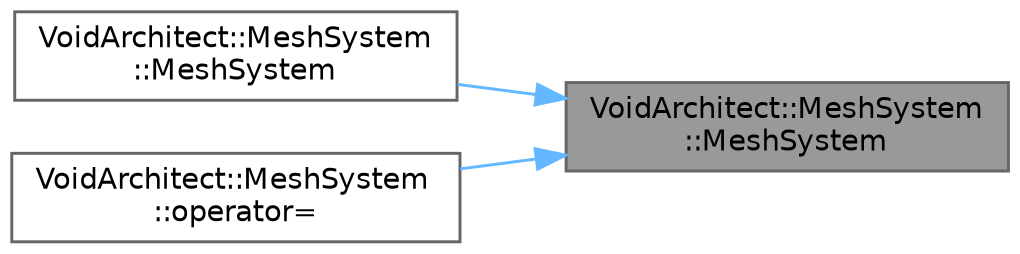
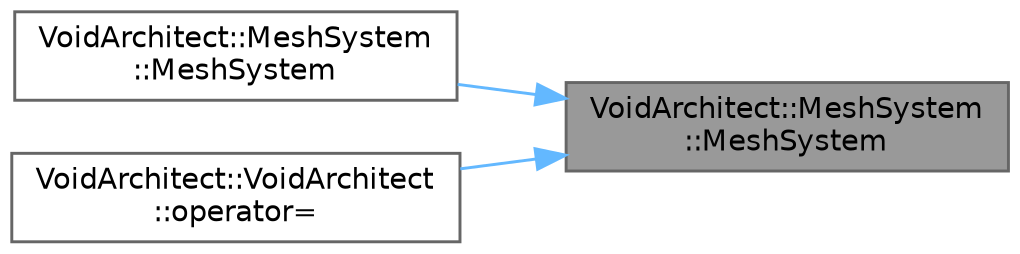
(236, 198) -> (236, 198)
